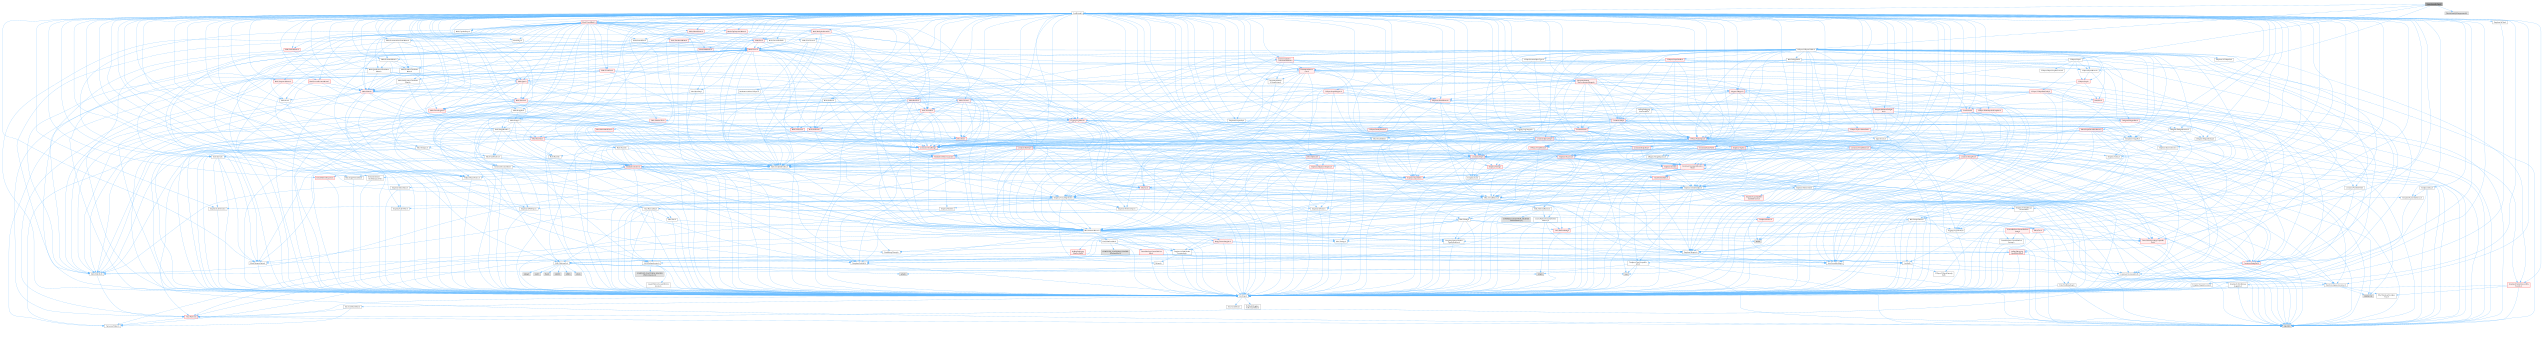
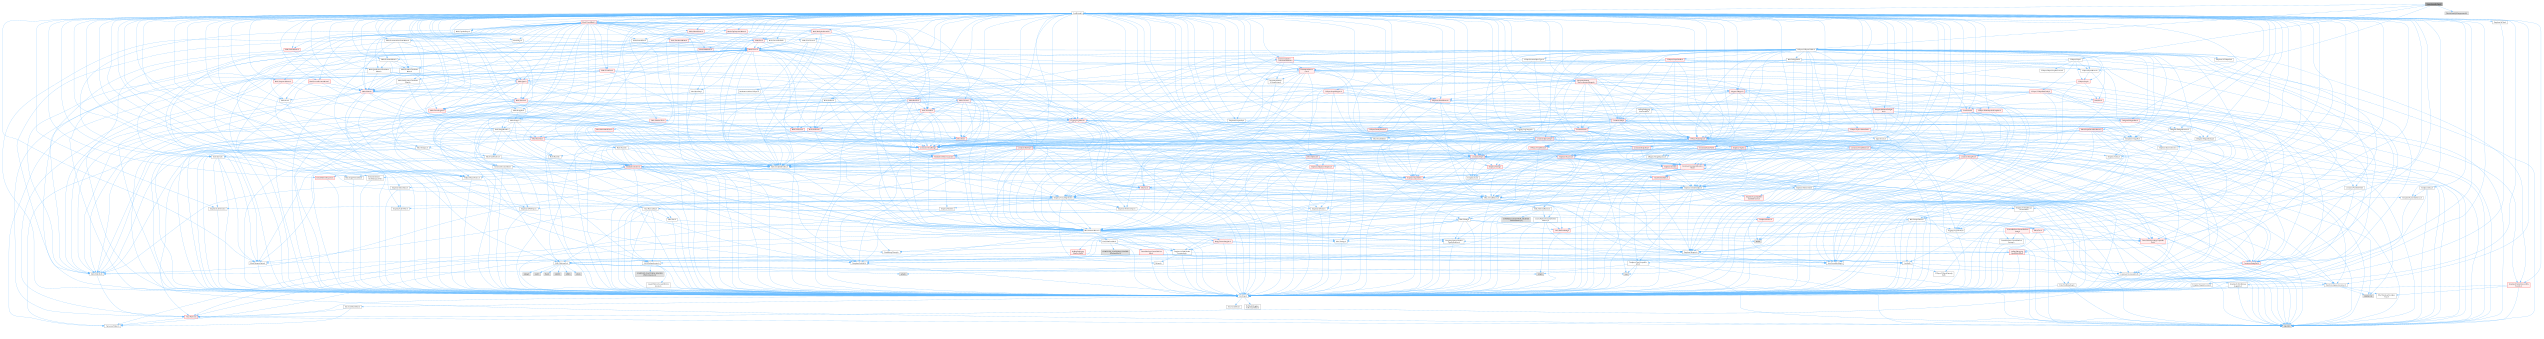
(2121, 75) -> (1981, 21)
